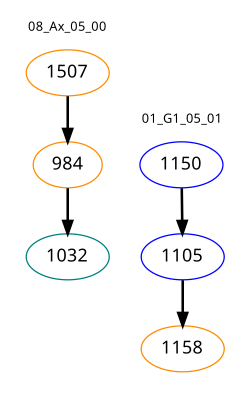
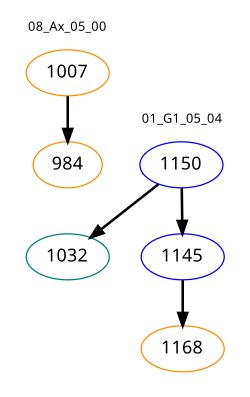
(68, 73) -> (68, 73)
(183, 119) -> (183, 119)
(68, 205) -> (138, 200)
(183, 257) -> (183, 257)
(183, 349) -> (183, 349)
